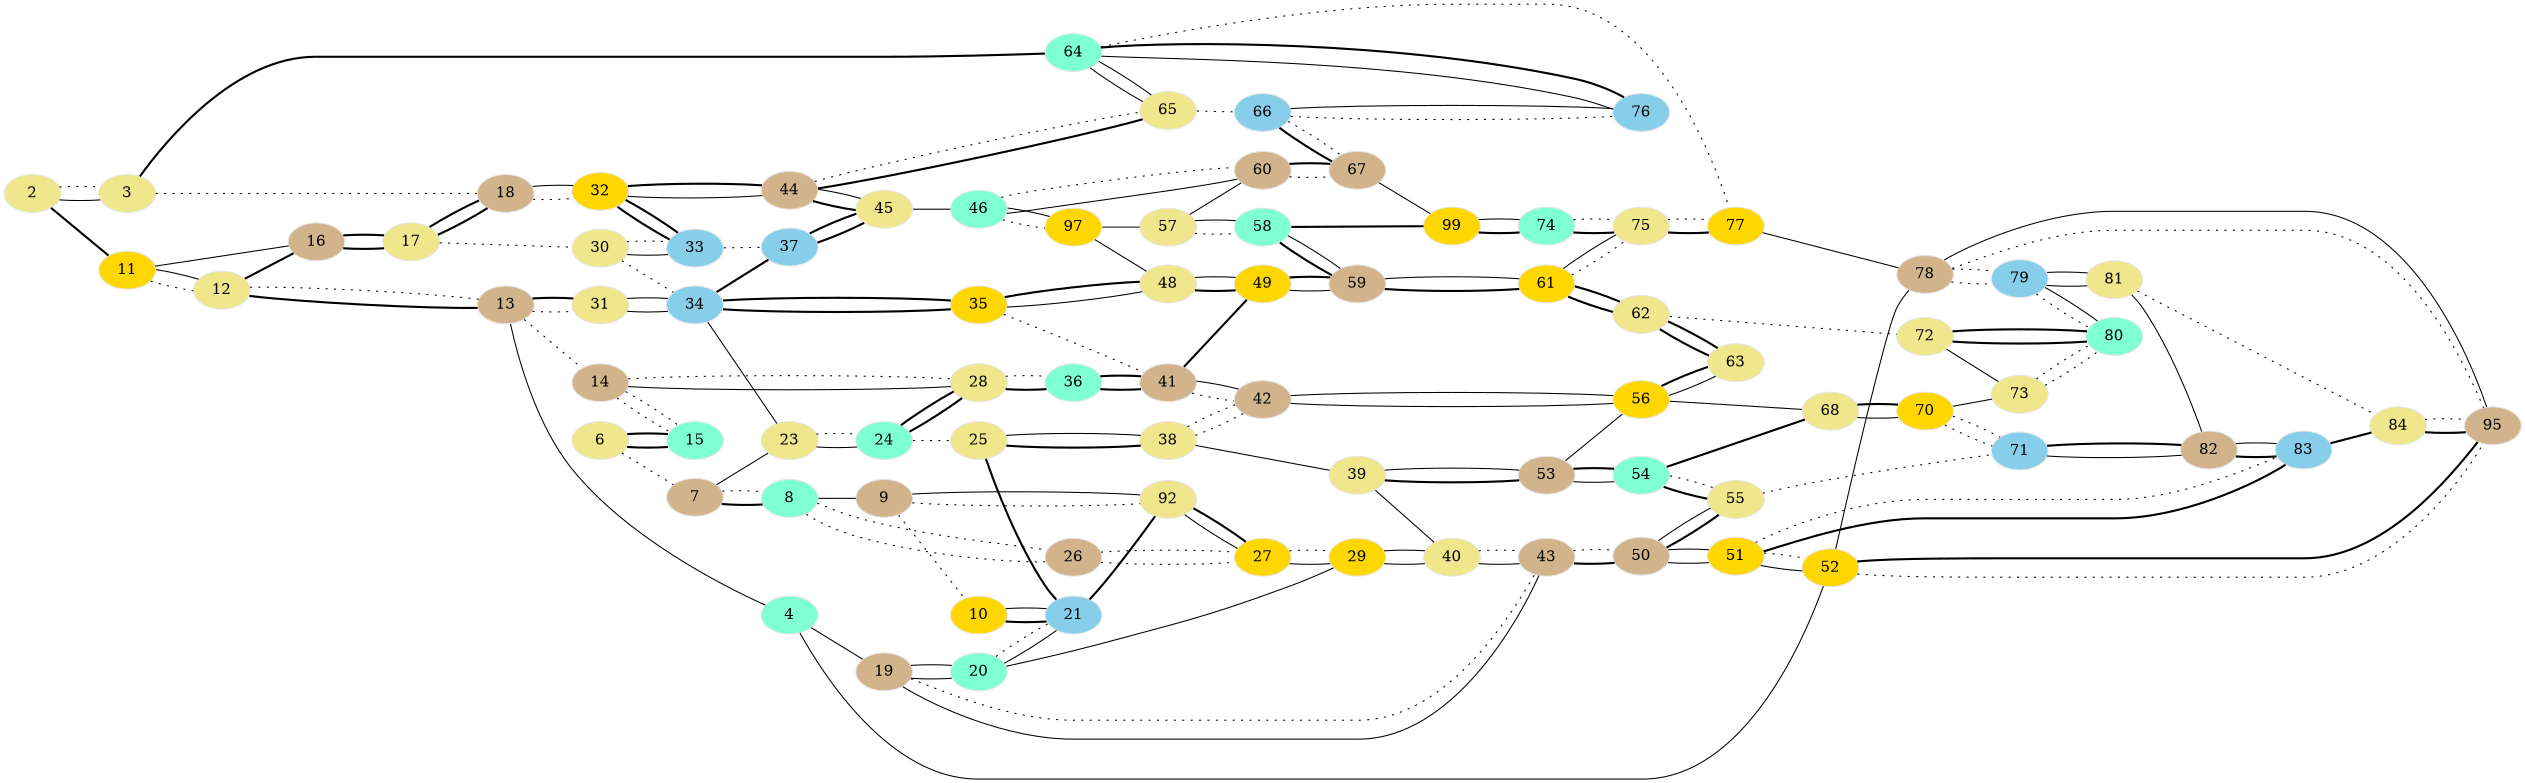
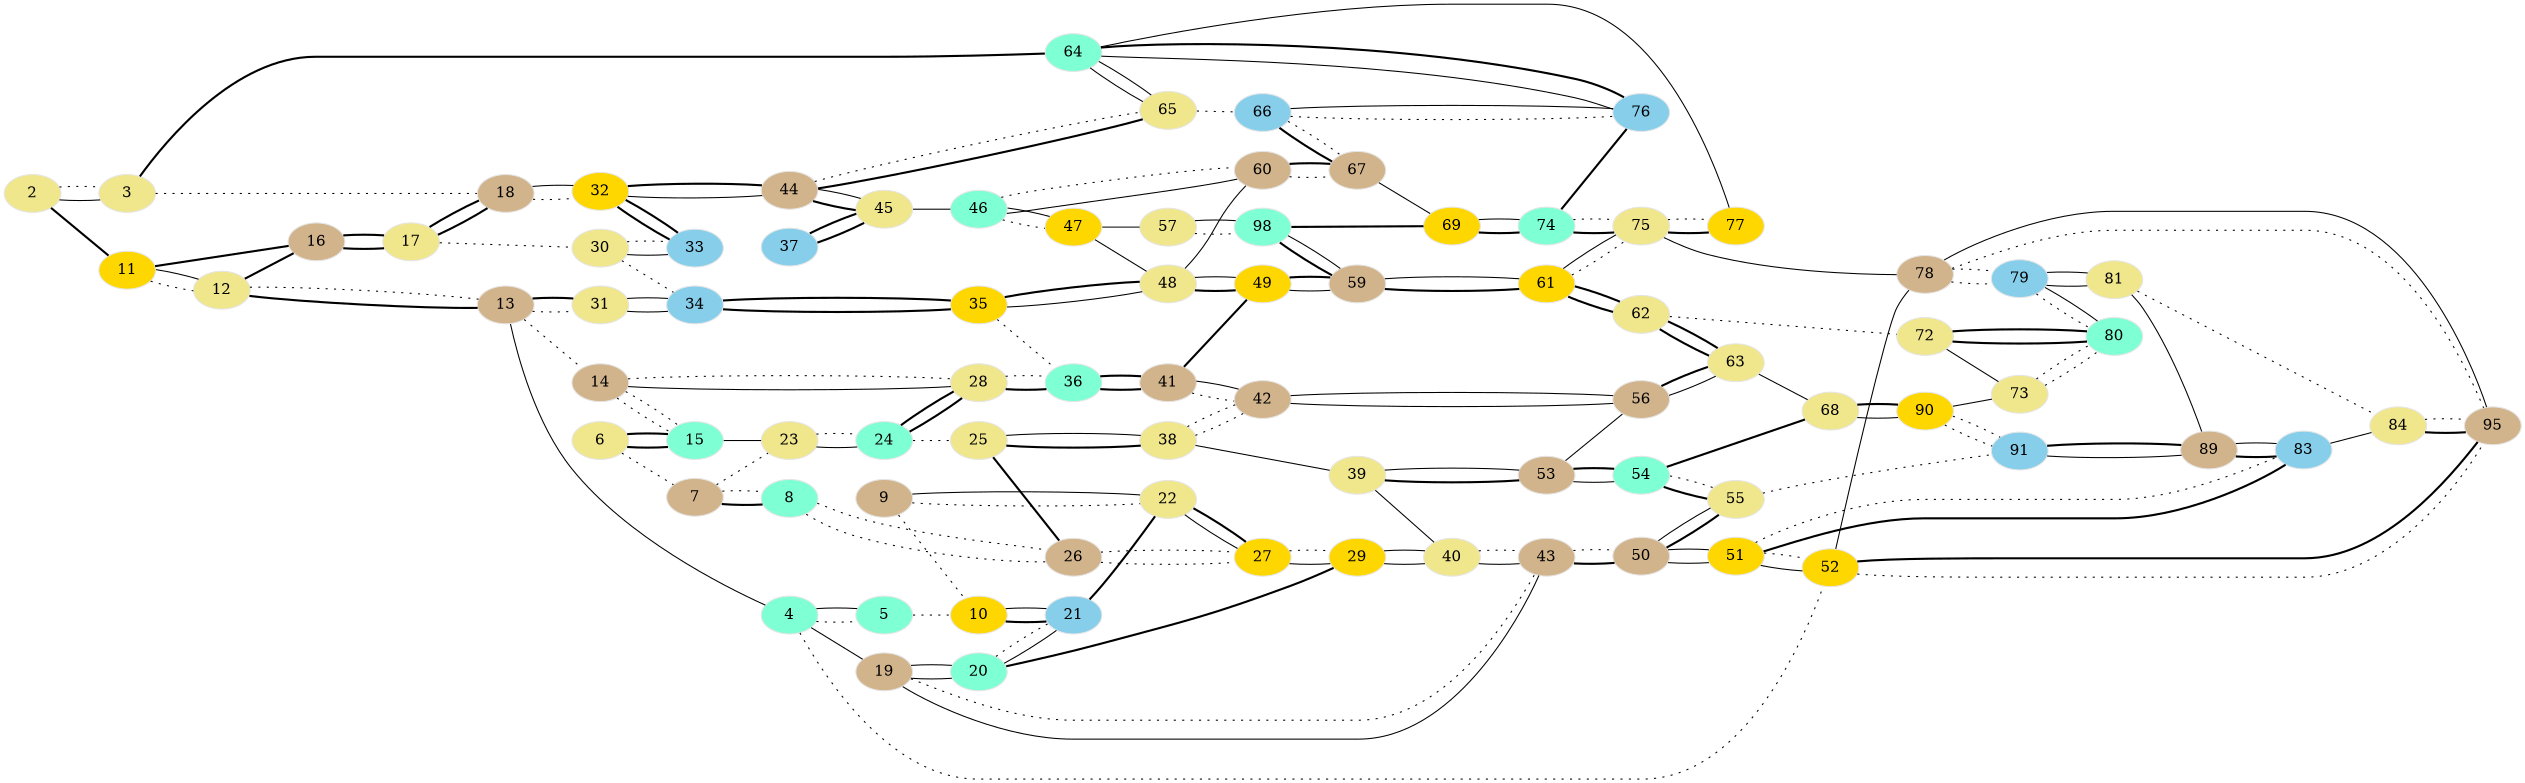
(1467, 4) -> (1467, 4)
none -> (1594, 169)
(1215, 199) -> (1215, 227)
(1452, 226) -> (1452, 226)
(1073, 227) -> (1073, 227)
(1263, 227) -> (1263, 227)
(742, 248) -> none
(1830, 250) -> (1778, 267)
(222, 256) -> (222, 256)
(742, 276) -> none
(1074, 343) -> (1026, 344)
(739, 368) -> (742, 441)
(1641, 400) -> (1641, 400)
(1736, 405) -> (1783, 387)
(1925, 411) -> (1925, 411)
(2351, 438) -> (2351, 438)
(2209, 450) -> (2209, 450)
(2020, 451) -> (2020, 451)
(742, 469) -> (742, 469)
(837, 498) -> none
(1168, 499) -> (1168, 499)
(1016, 532) -> (1026, 499)
none -> (884, 615)
(1172, 625) -> (1172, 625)
(1330, 779) -> (1330, 779)
